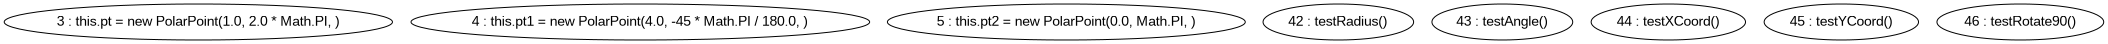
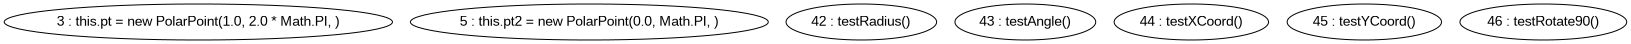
(640, 22) -> none
